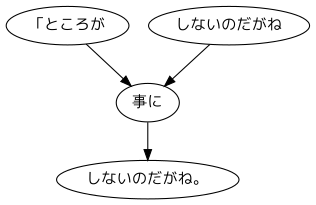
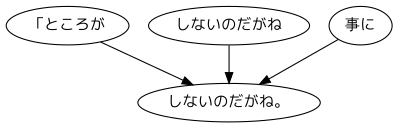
(105, 61) -> (142, 61)
(191, 62) -> (229, 59)
